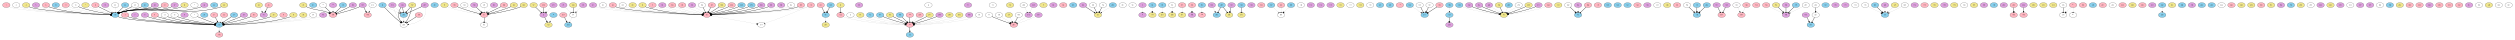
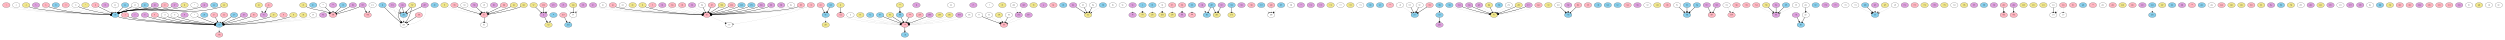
(1410, 5) -> (1400, 5)
(2202, 5) -> (2192, 5)
(920, 20) -> (900, 9)
